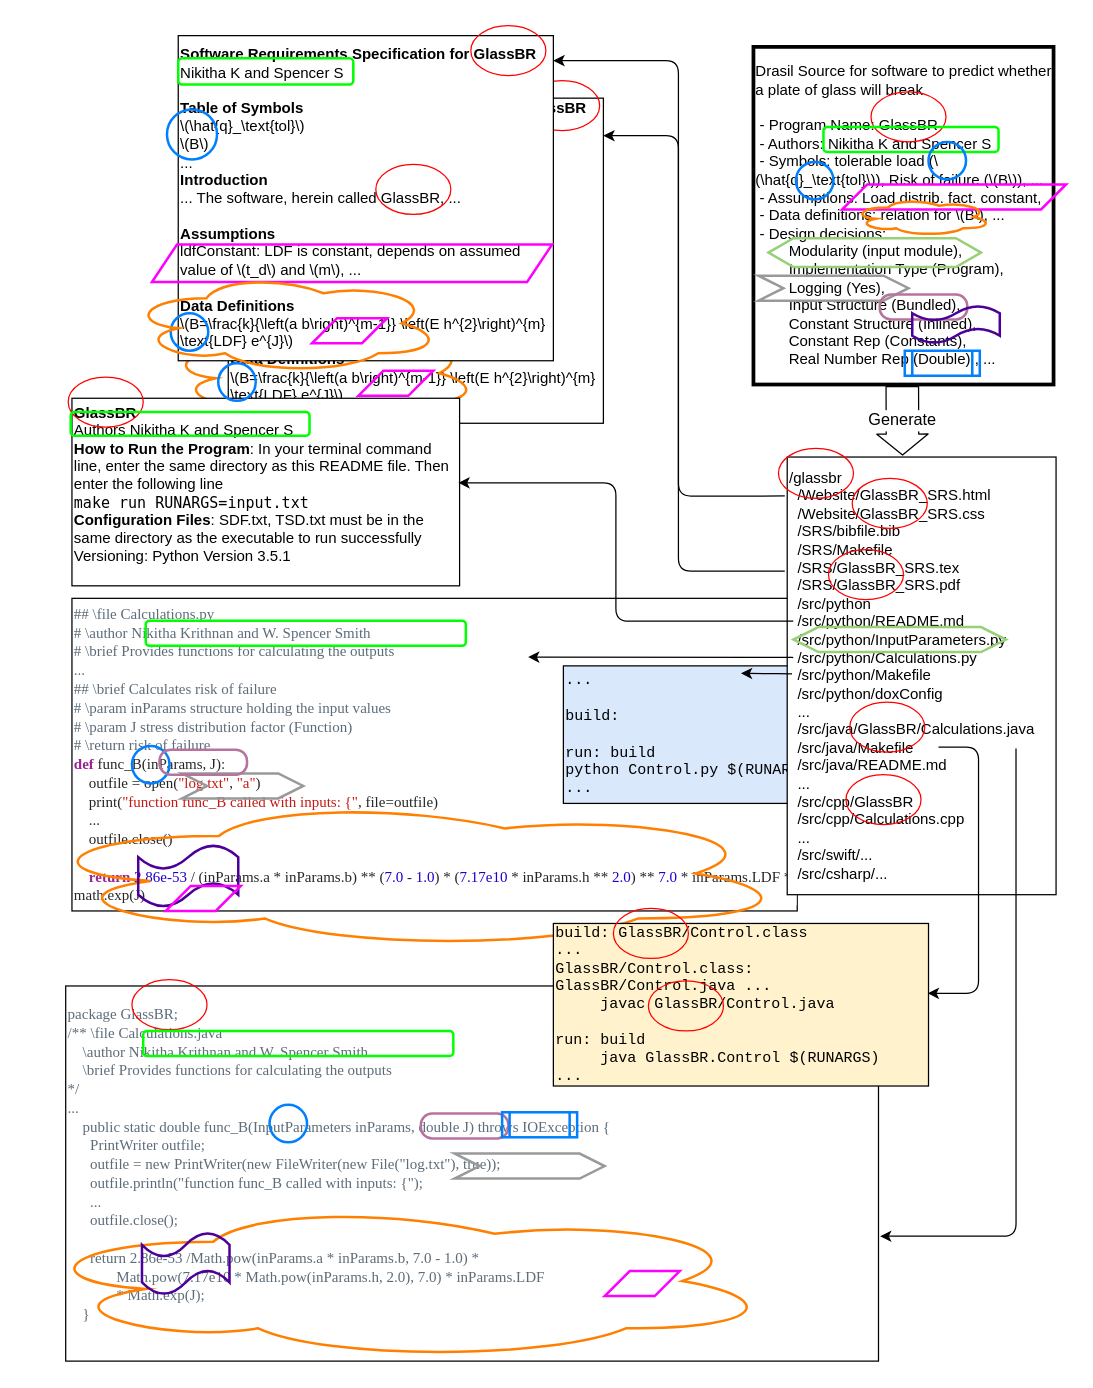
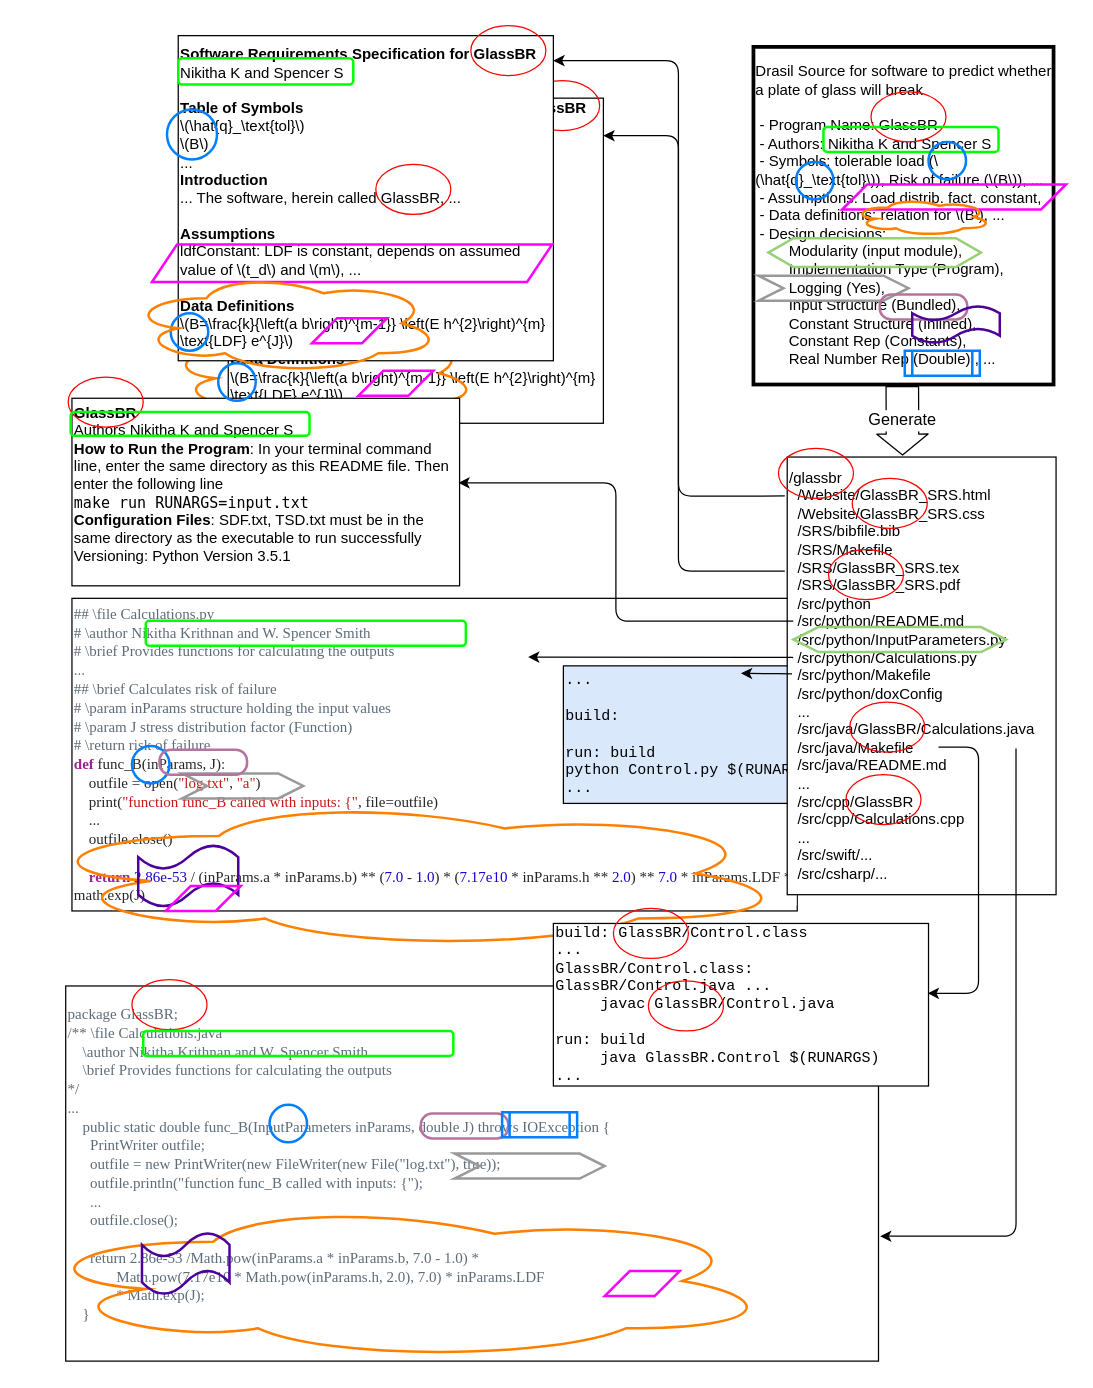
(741, 1004) -> (741, 1004)
